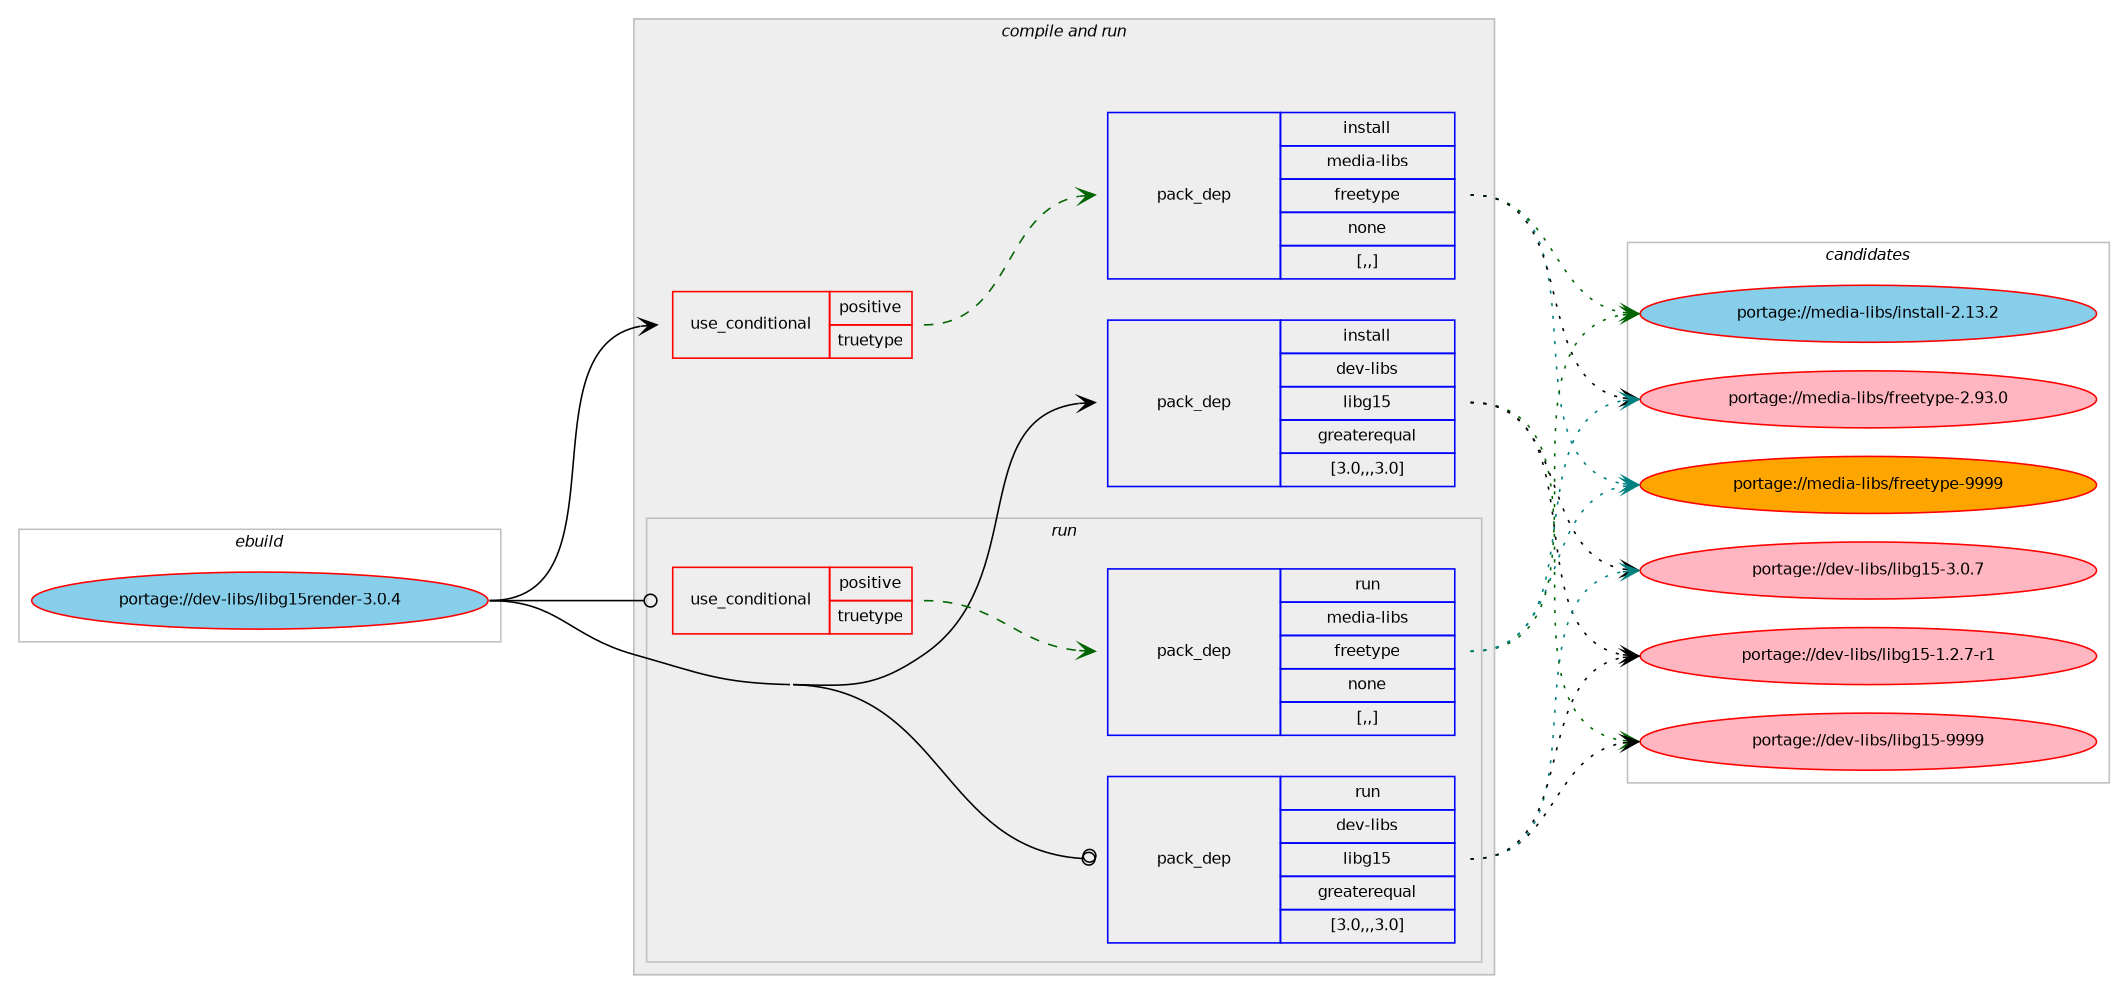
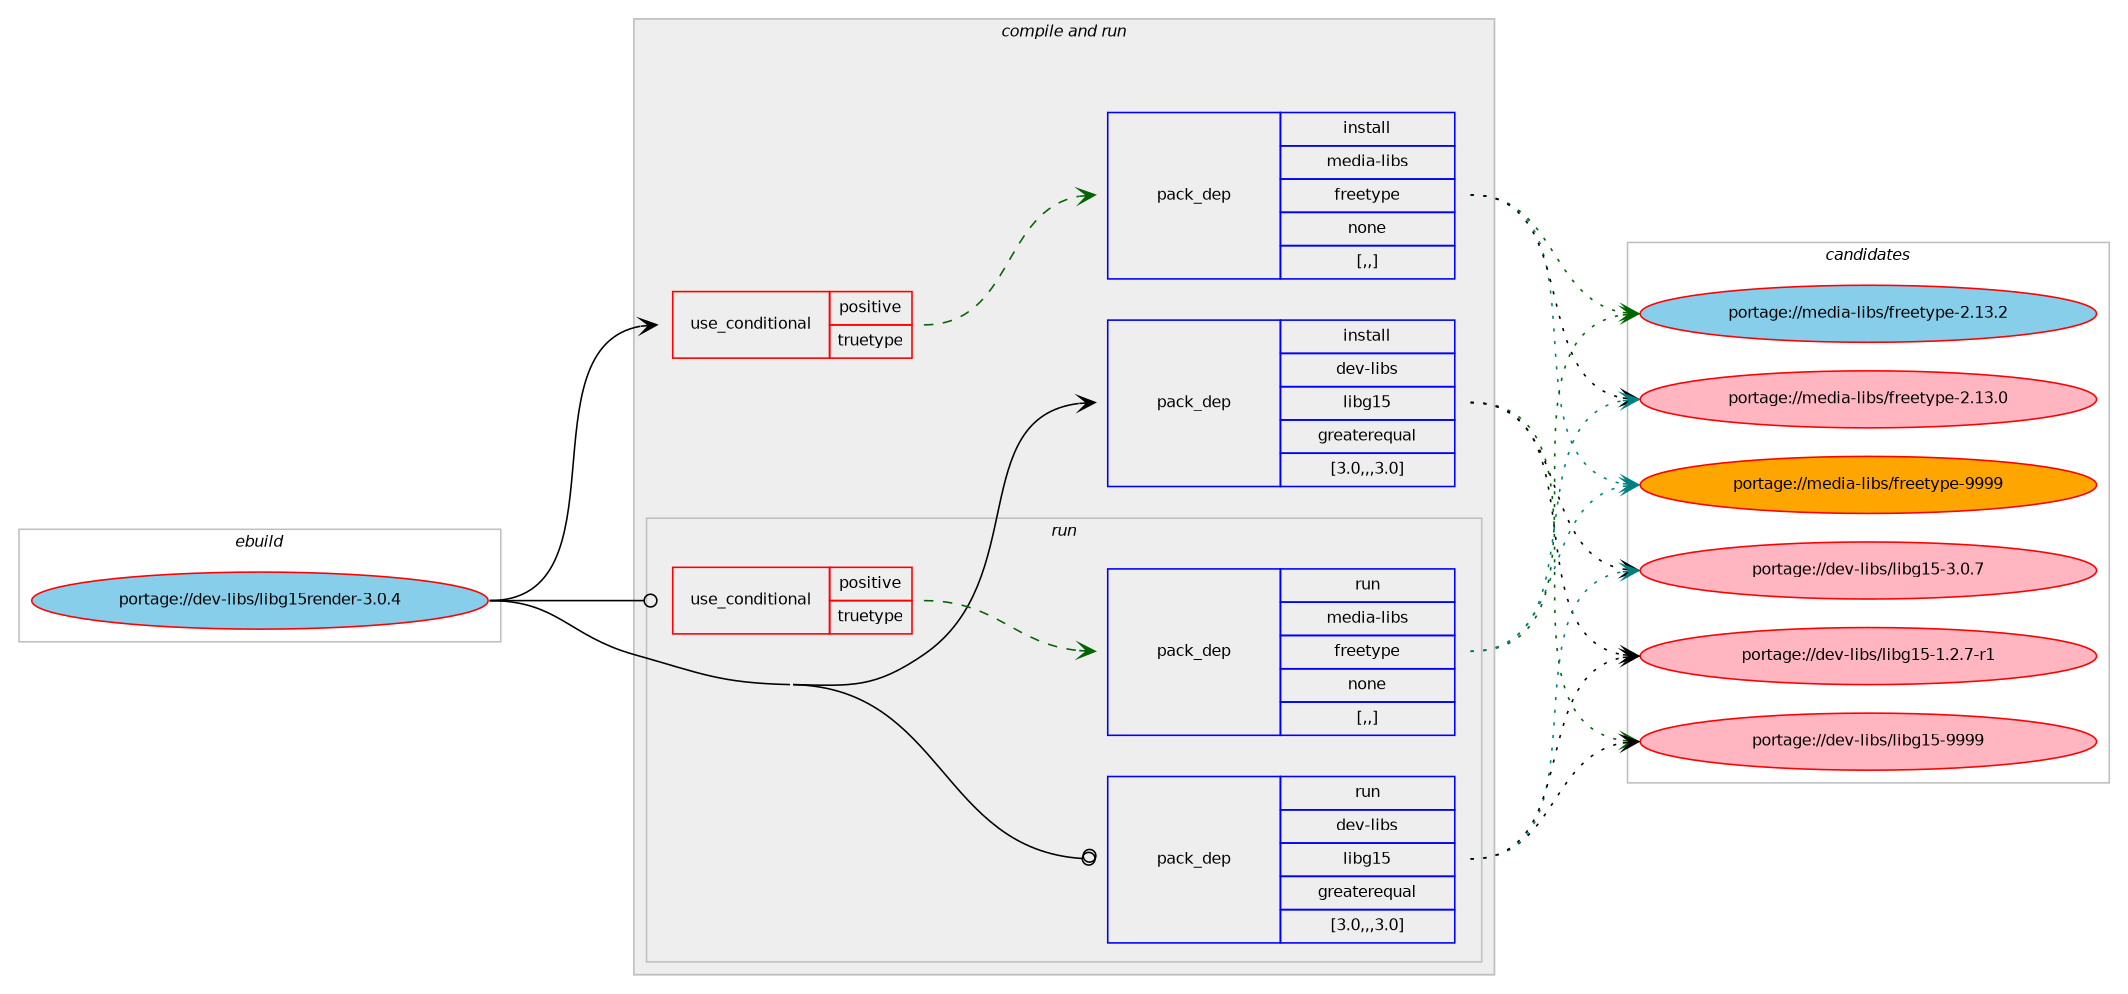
(1868, 314) -> (1868, 314)
(1868, 399) -> (1868, 399)
